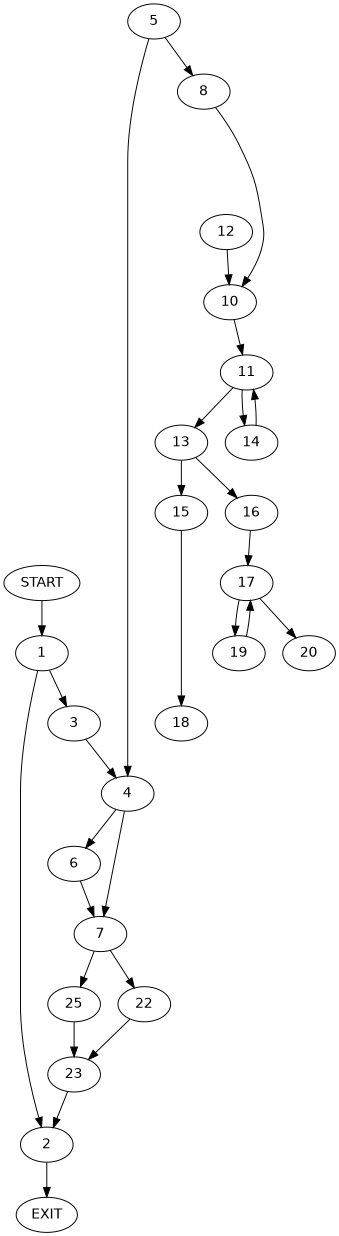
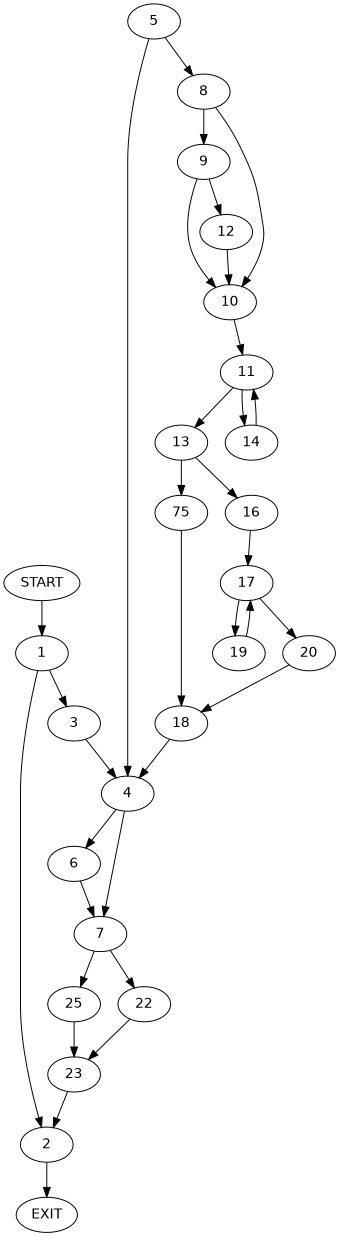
none -> (204, 162)
(181, 513) -> (181, 513)
none -> (249, 686)
none -> (158, 755)
